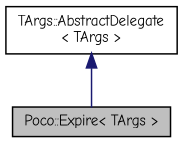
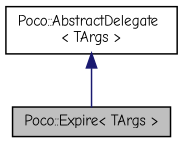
(92, 30) -> (92, 30)
